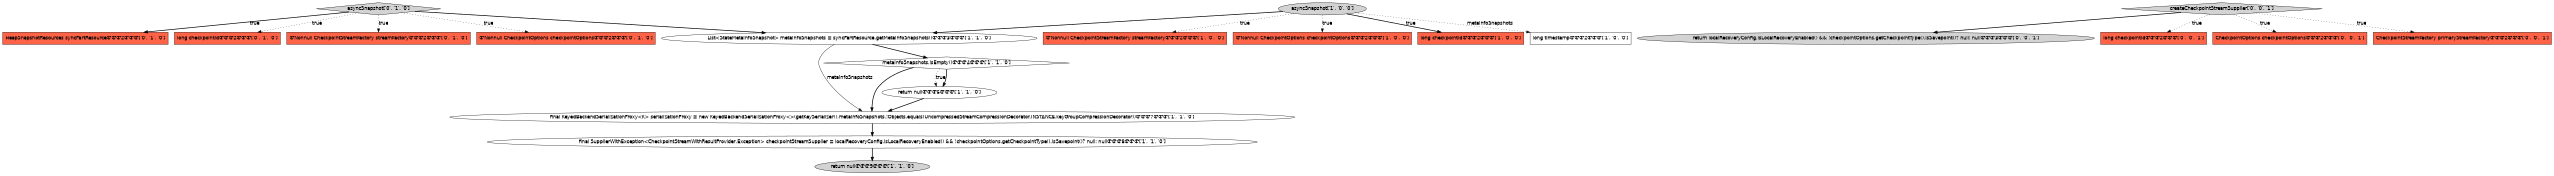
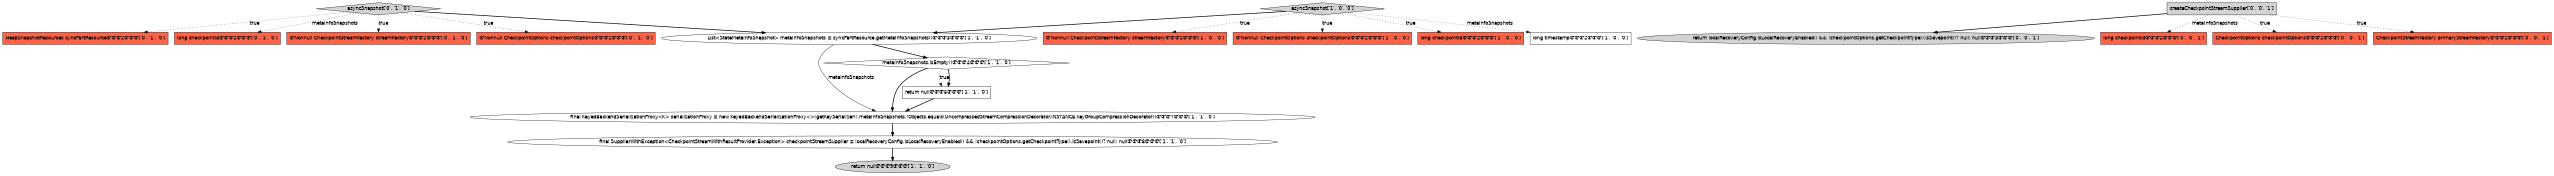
(1322, 9) -> (1322, 9)
(2222, 9) -> (2222, 9)
(248, 22) -> (248, 22)
(1392, 23) -> (1390, 22)
(317, 24) -> (335, 24)
(2197, 24) -> (2215, 24)
(939, 93) -> (947, 93)
